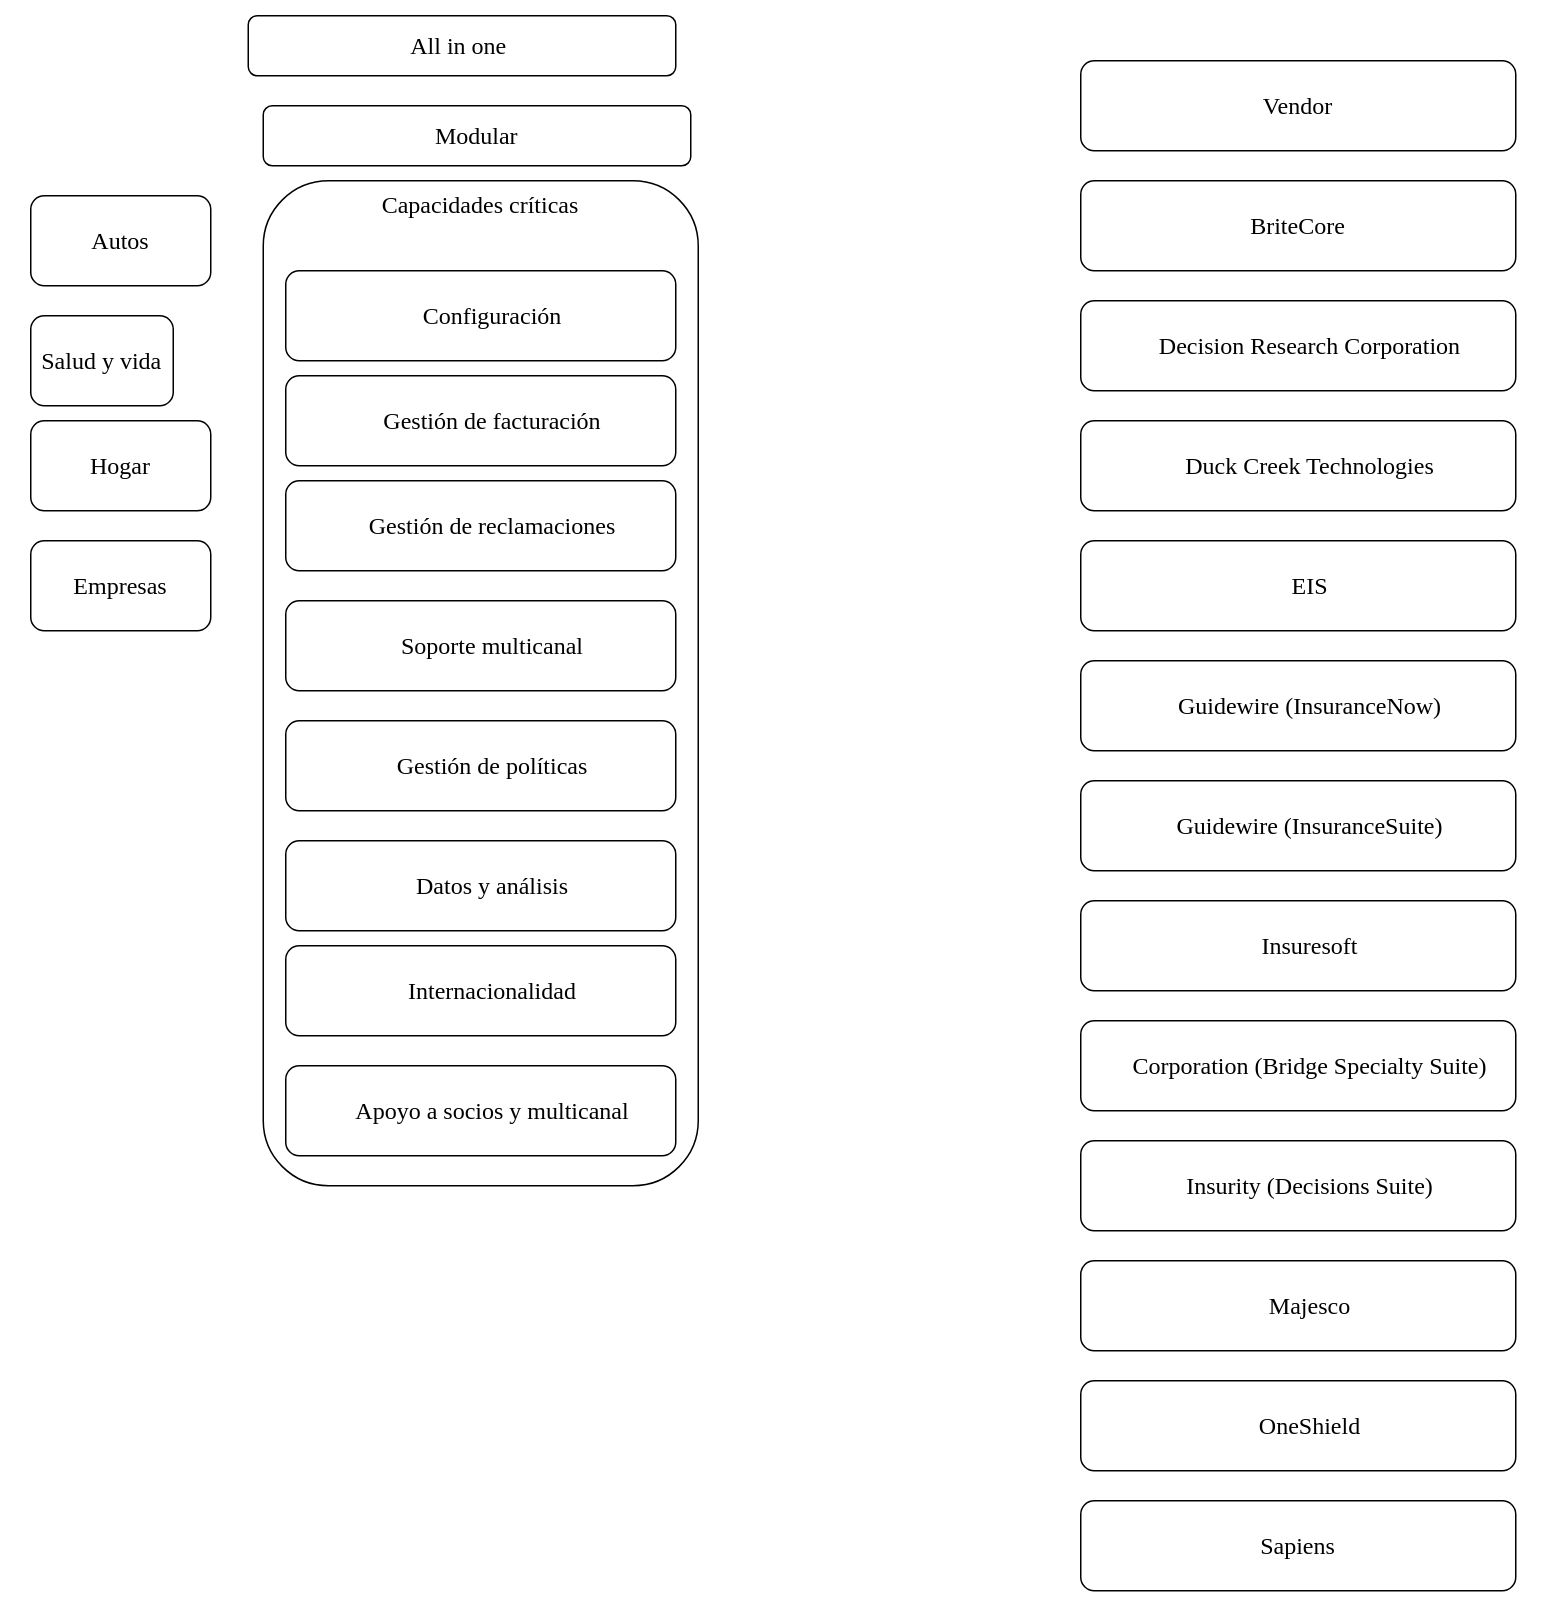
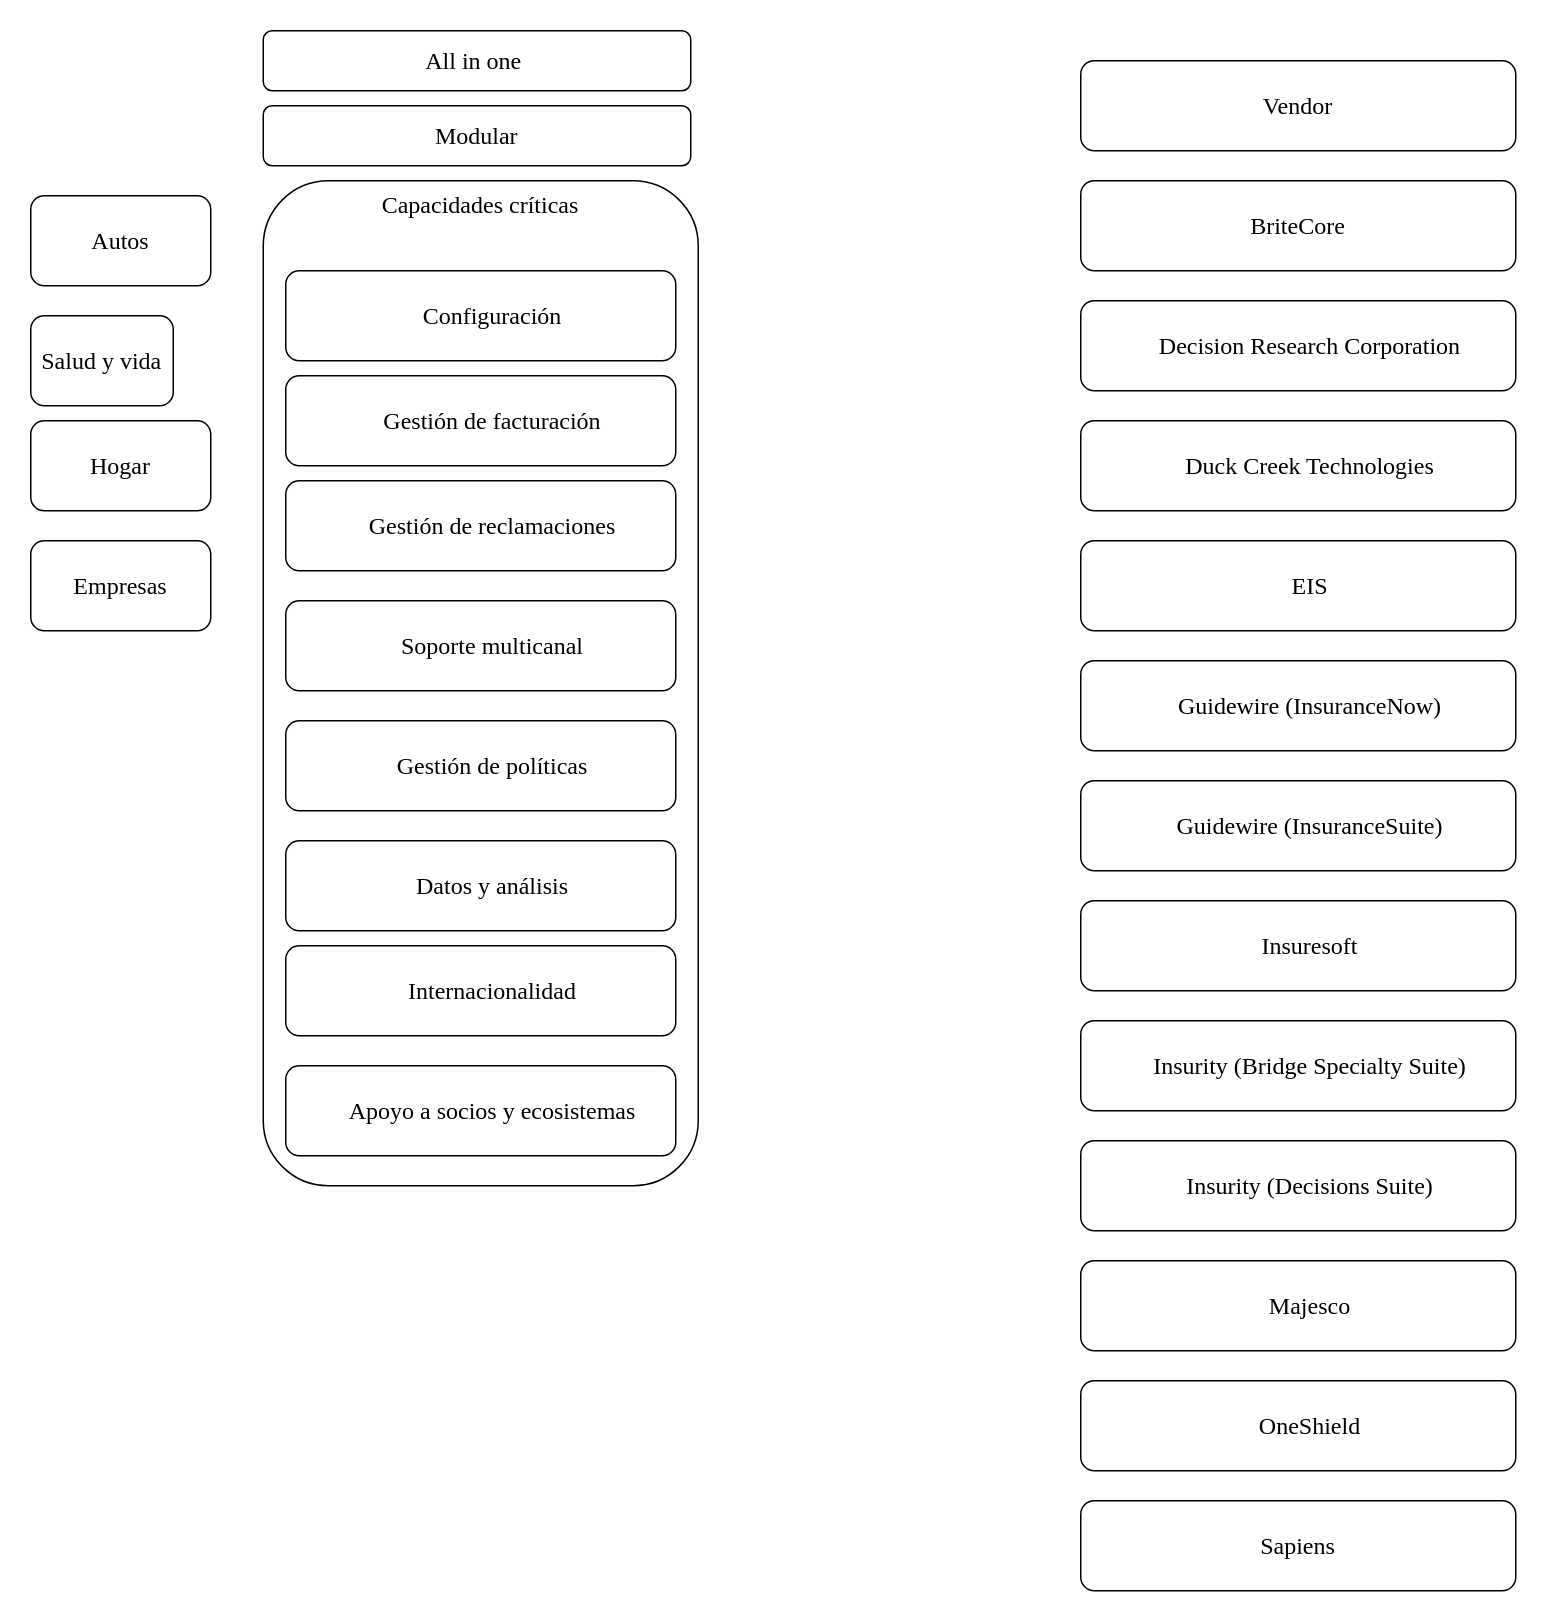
(462, 46) -> (477, 61)
(1298, 1066) -> (1298, 1066)
(481, 1111) -> (481, 1111)
